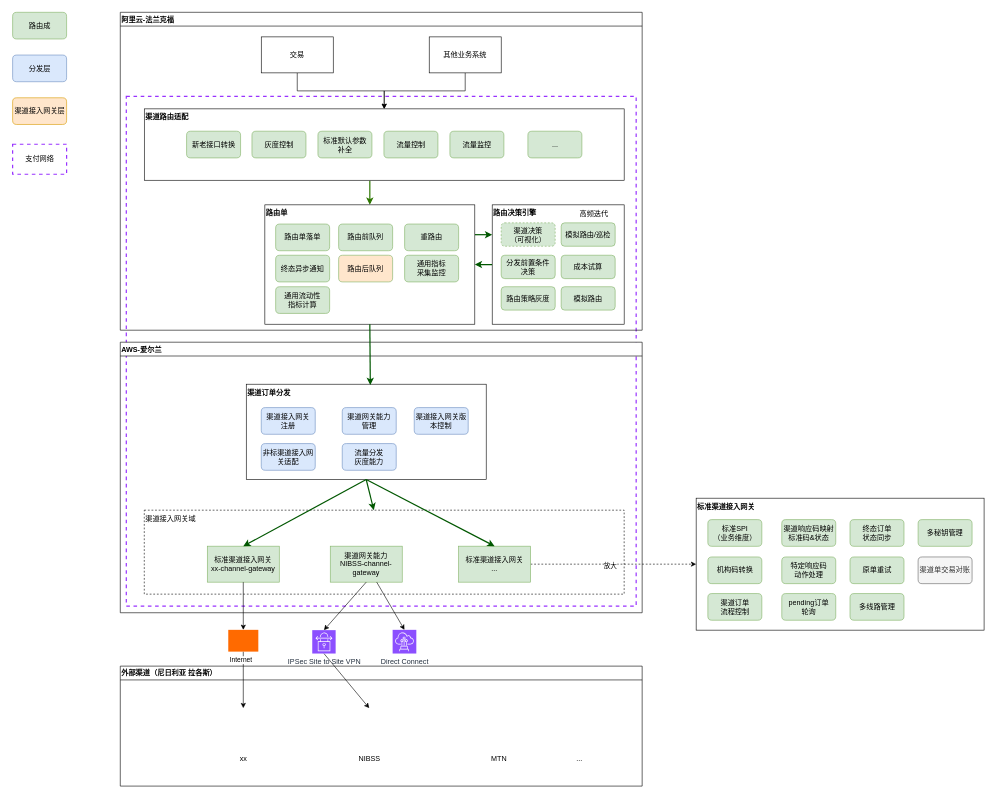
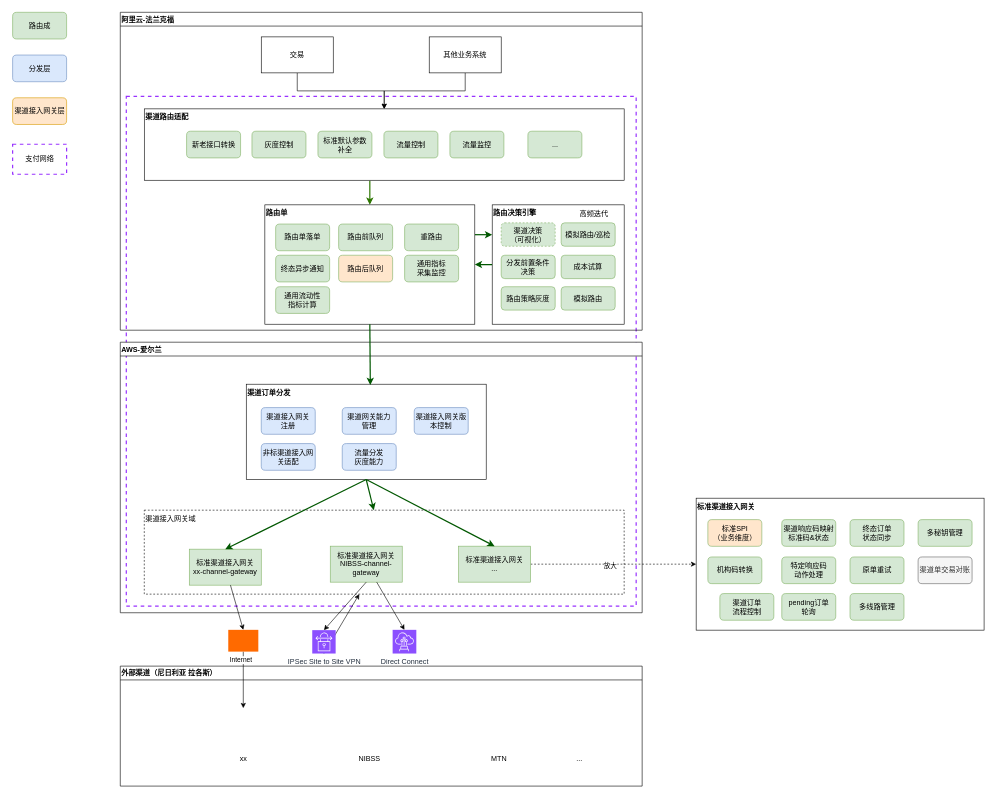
(735, 533) -> (735, 533)
(243, 564) -> (225, 567)
(366, 564) -> (366, 564)
(735, 607) -> (747, 607)
(345, 679) -> (347, 616)
